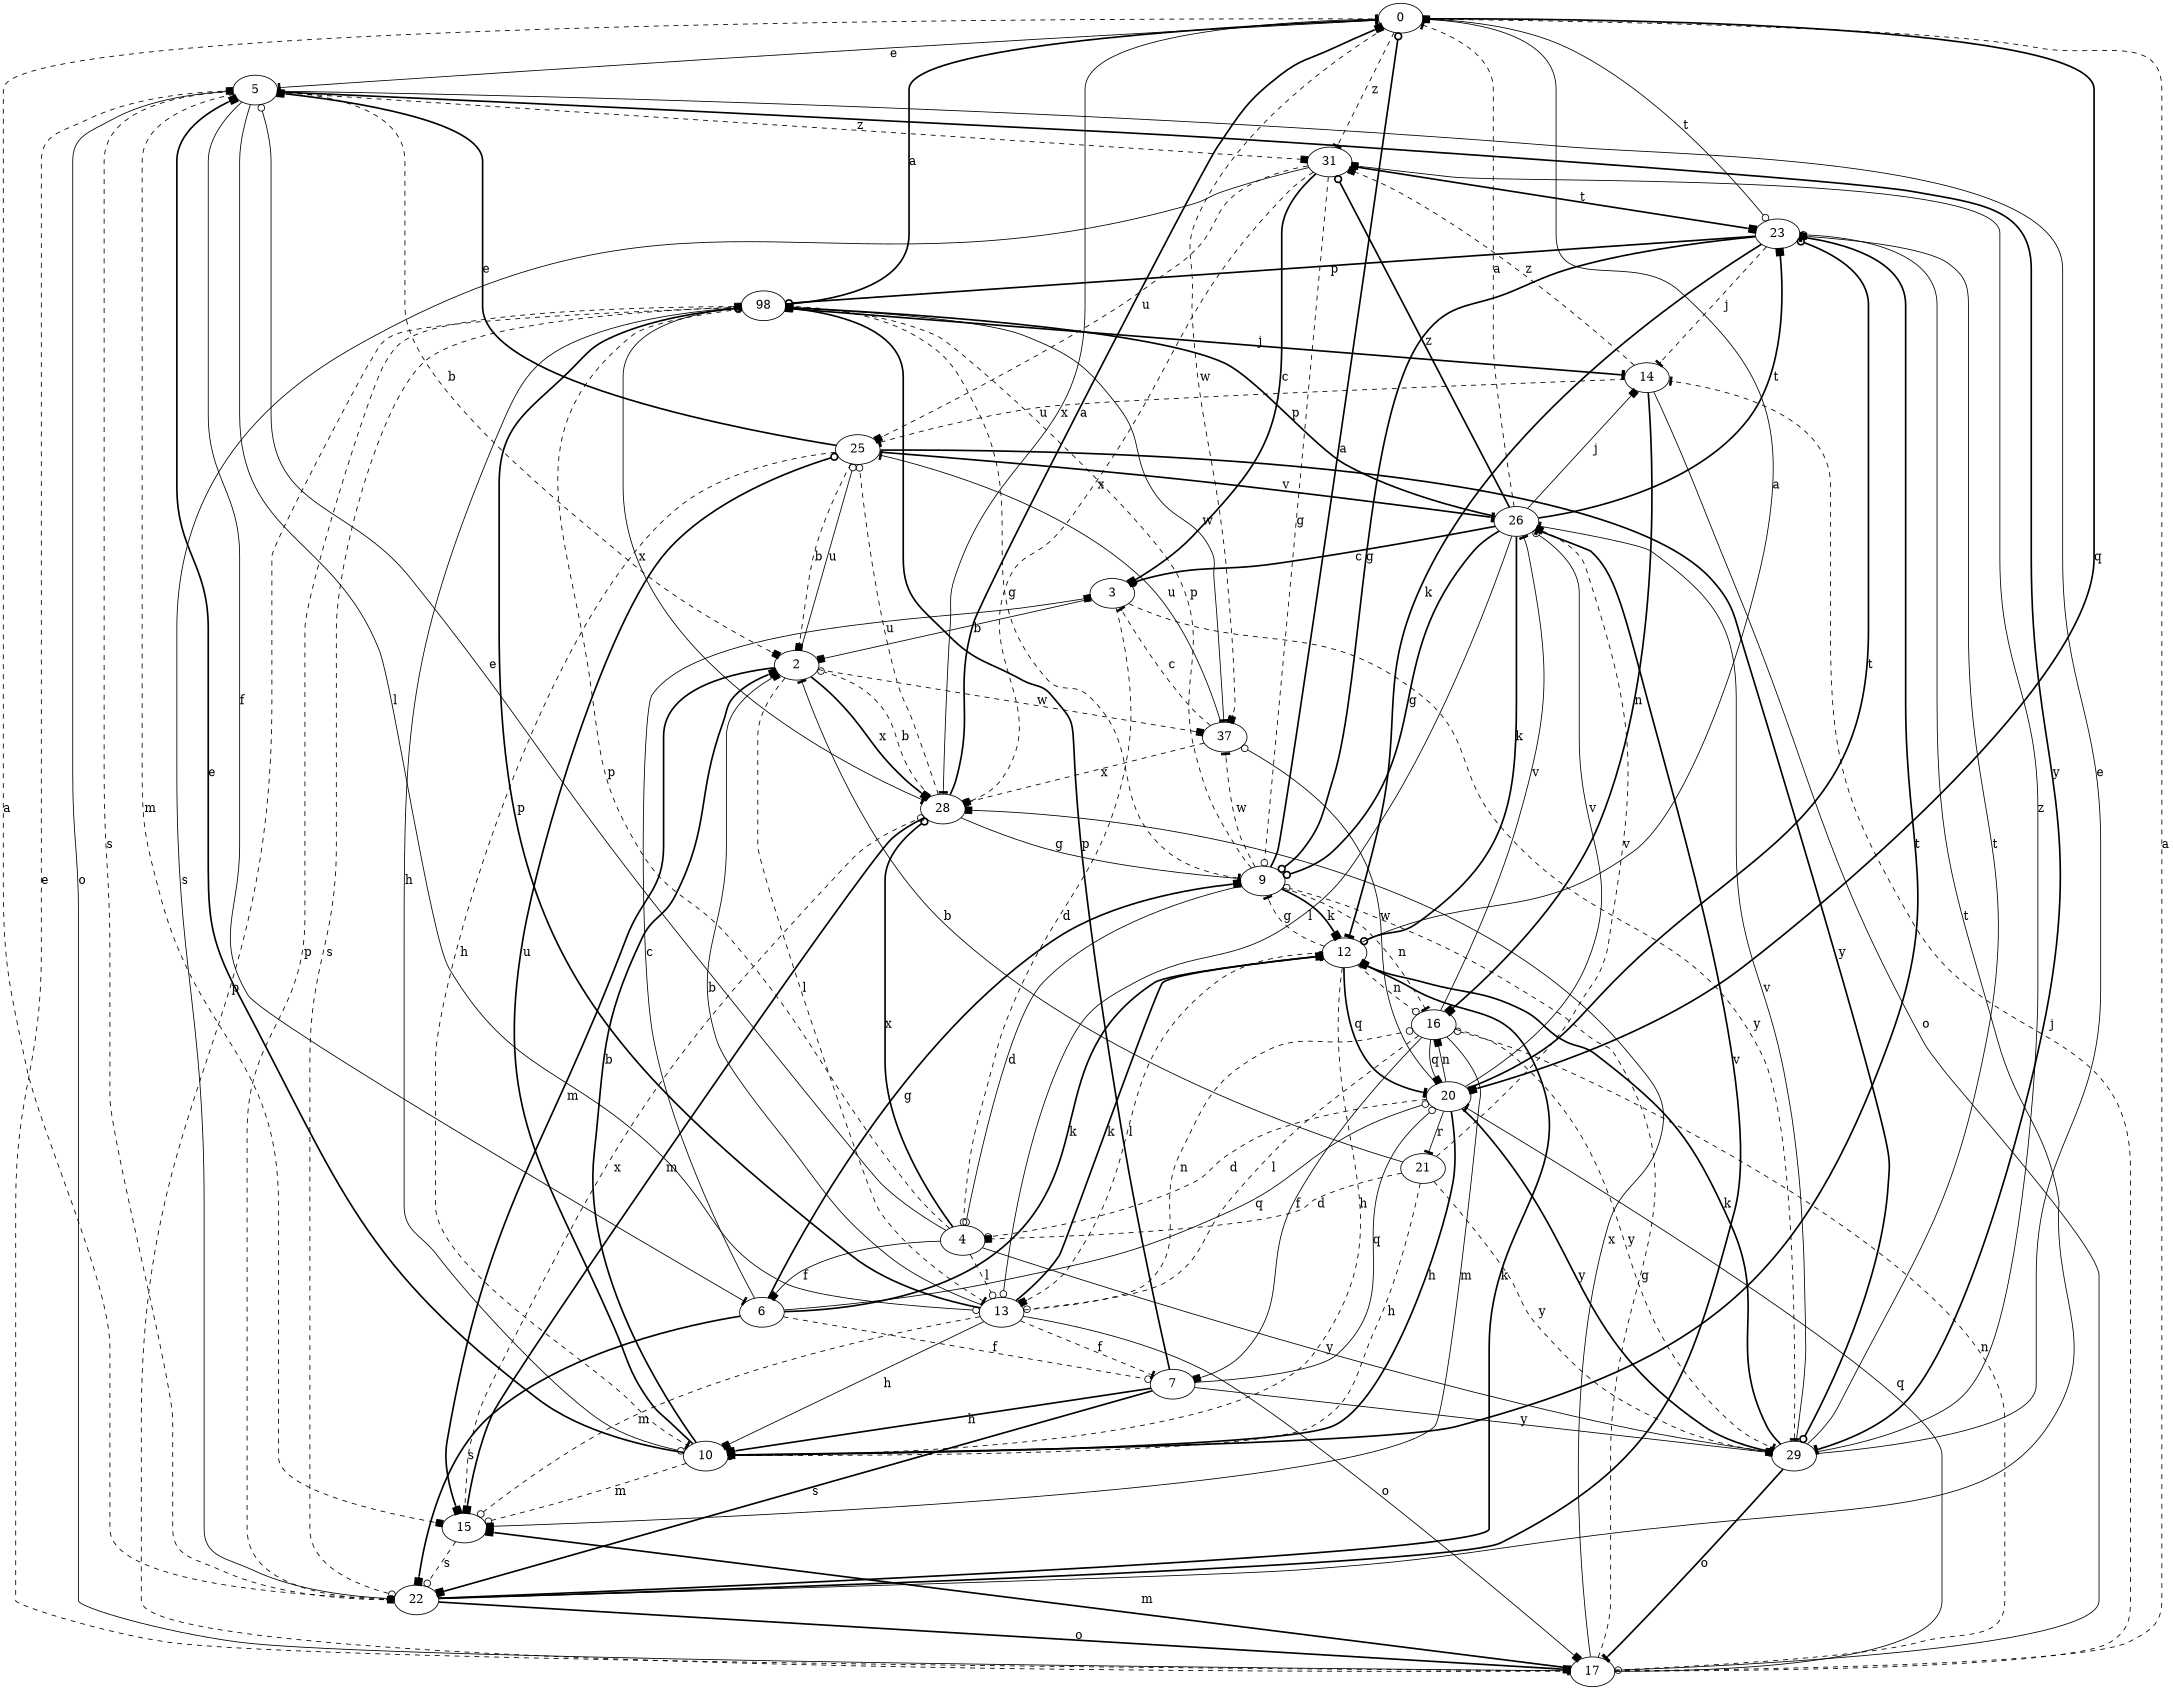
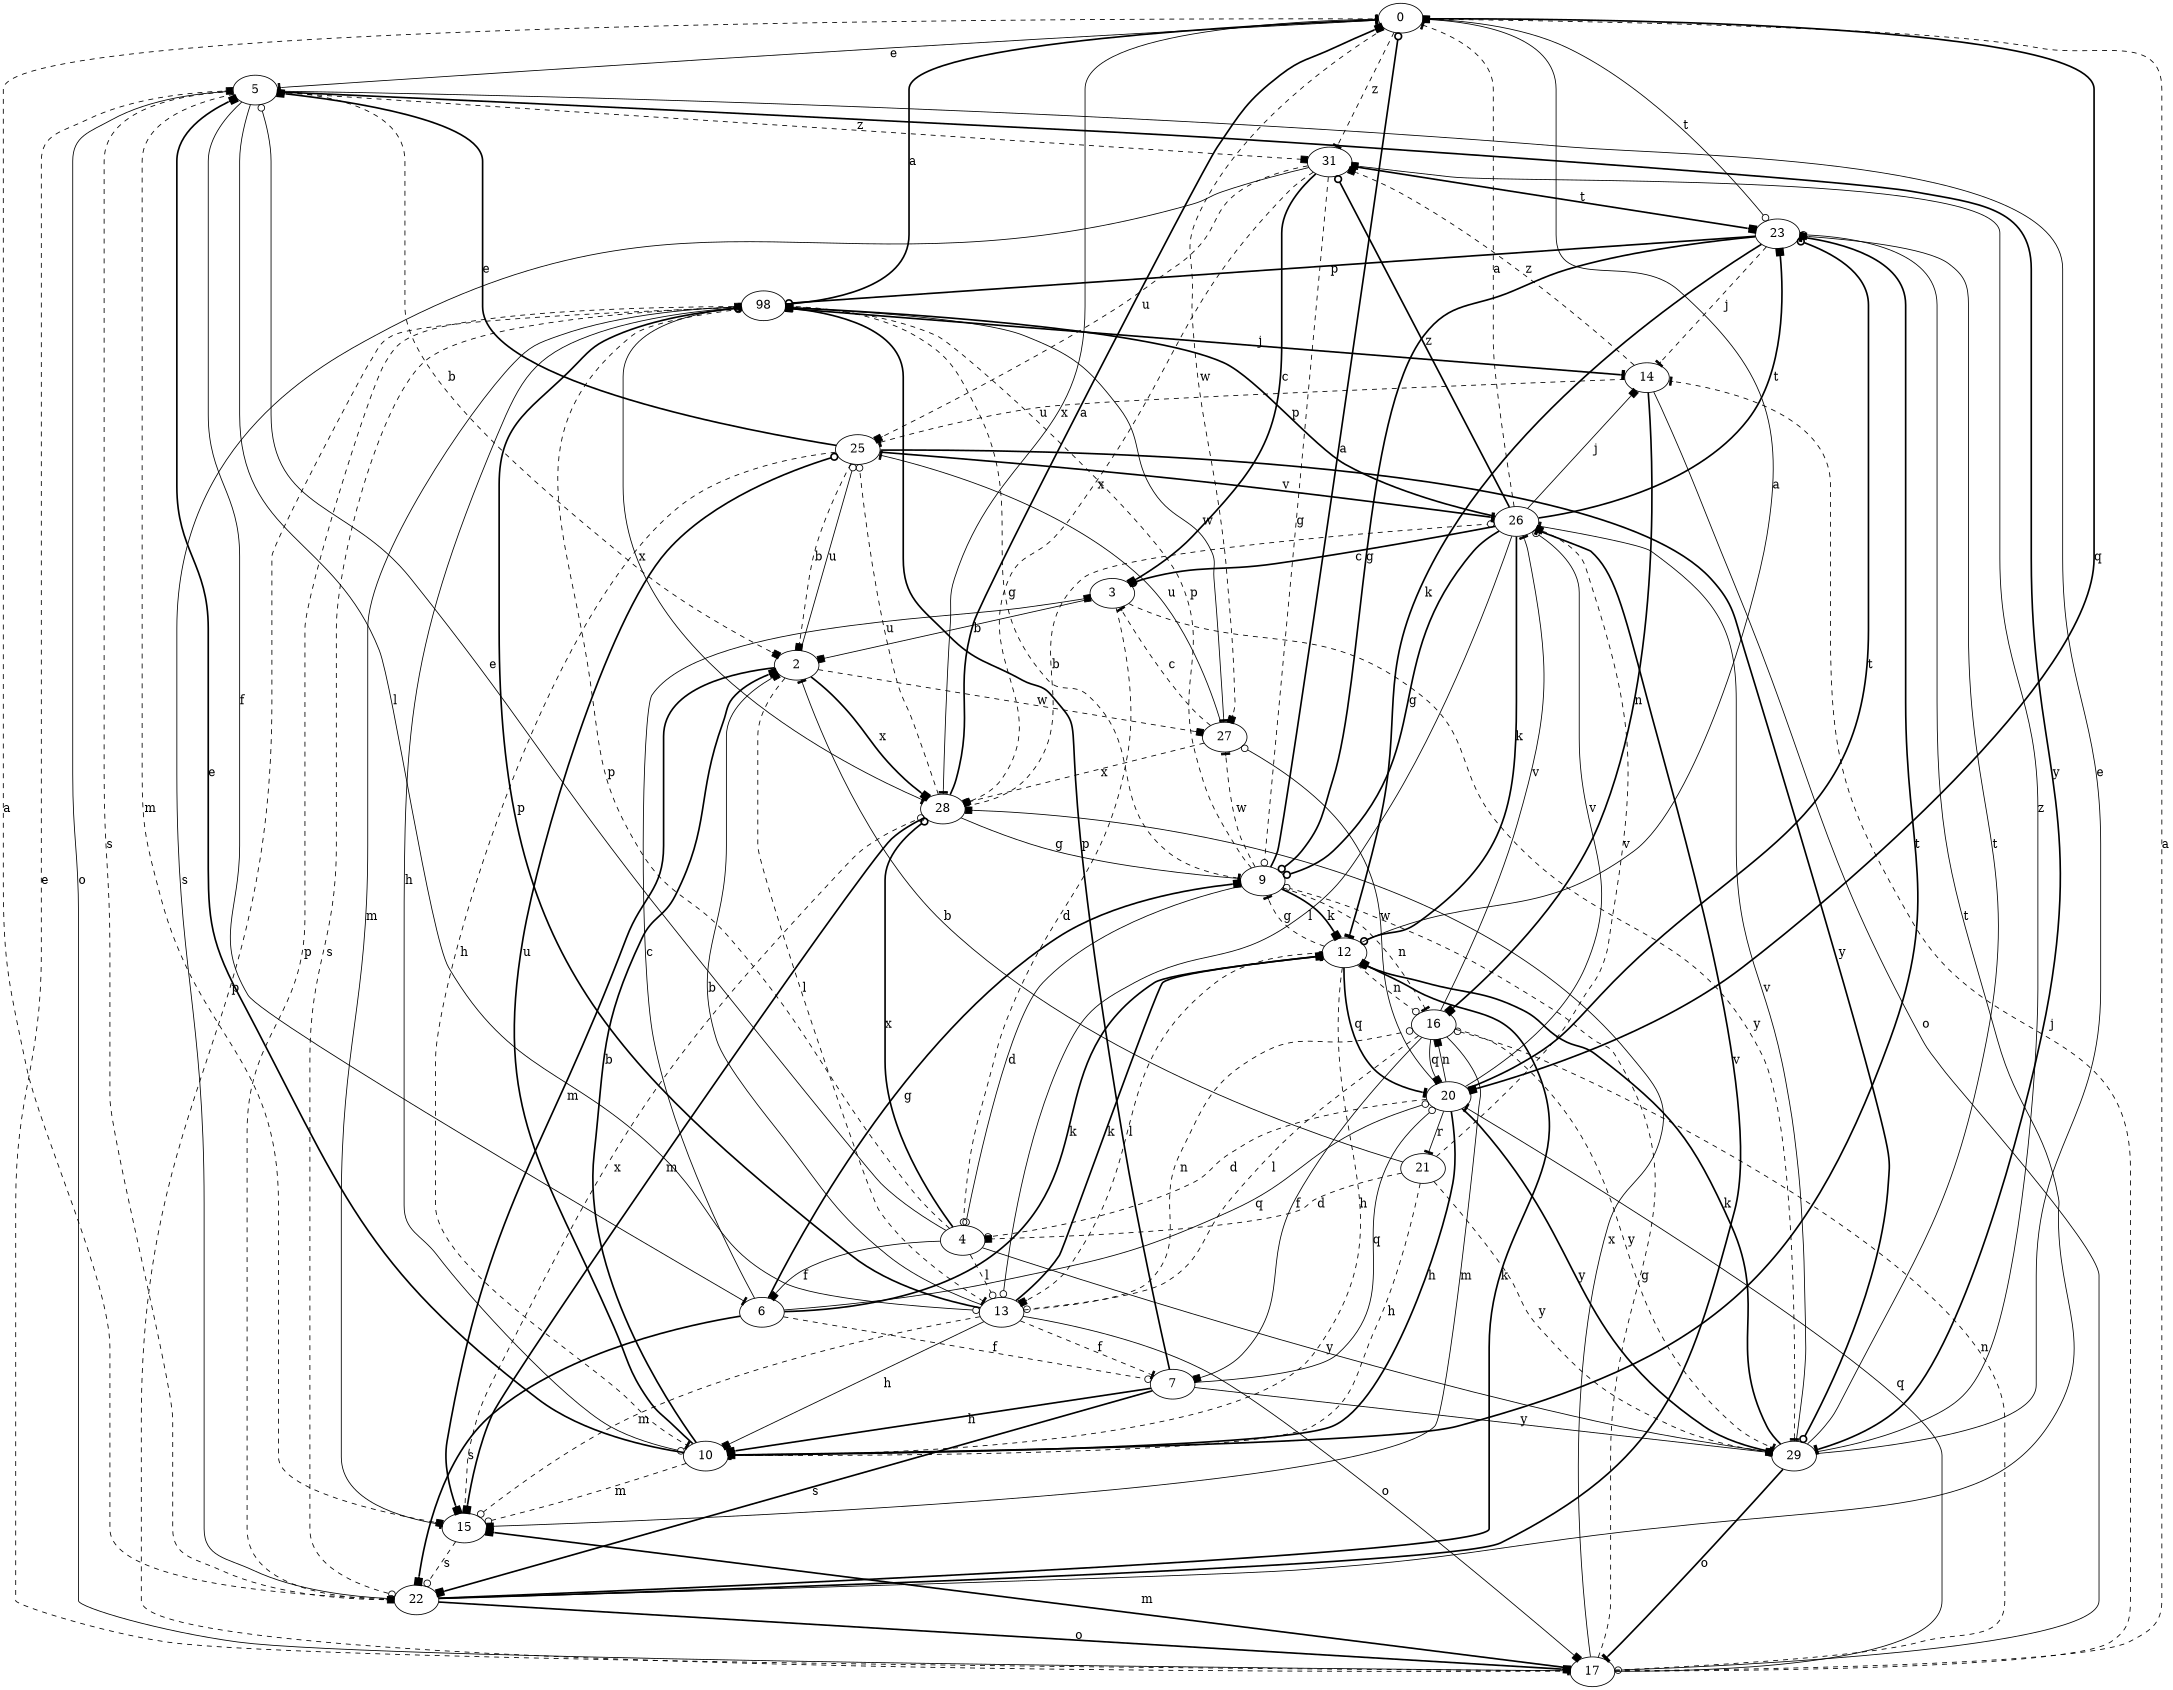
(890, 722) -> (1142, 560)
(1225, 737) -> (1225, 737)
none -> (368, 834)
